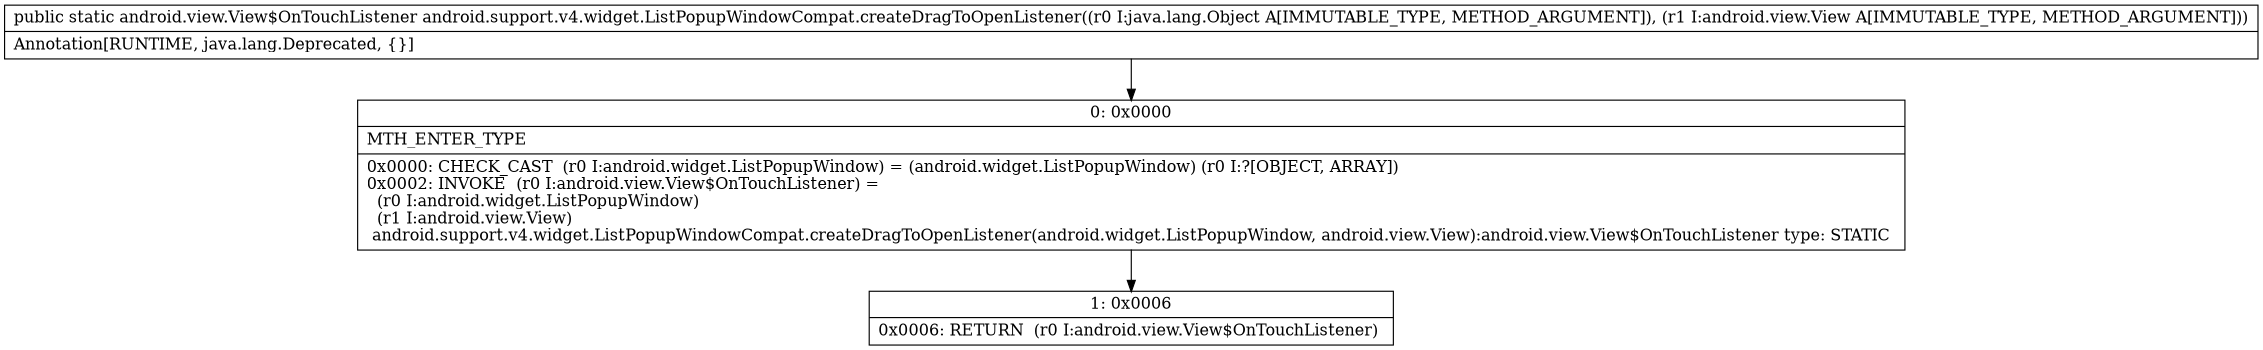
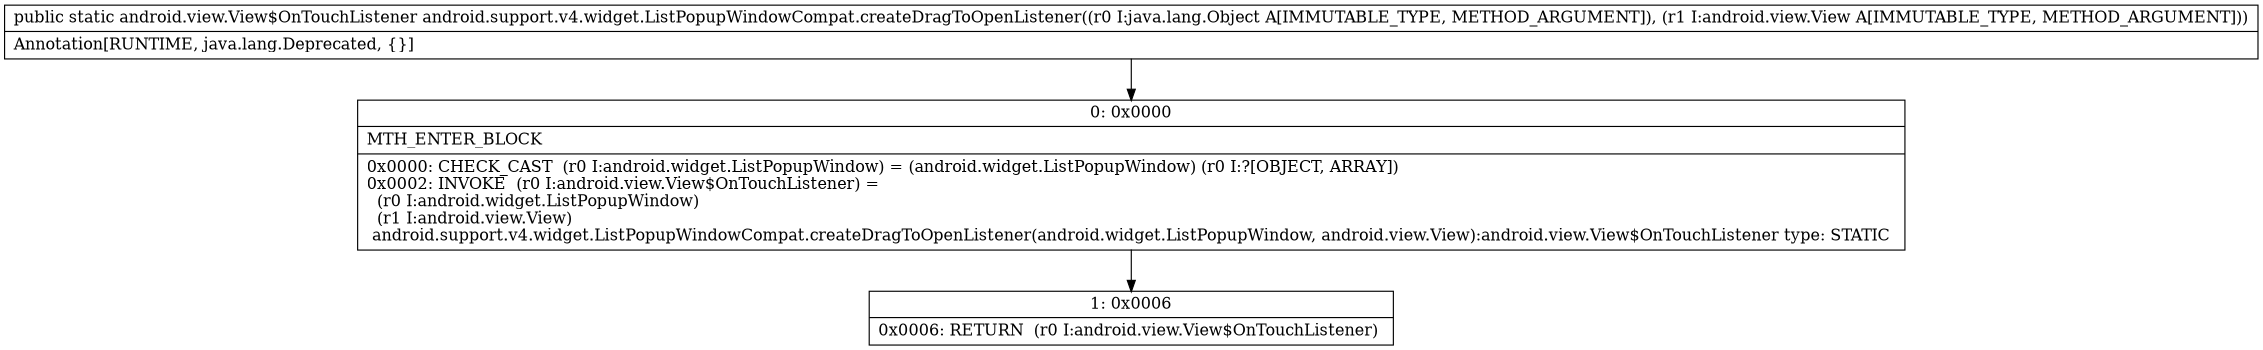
(447, 140) -> (455, 140)
